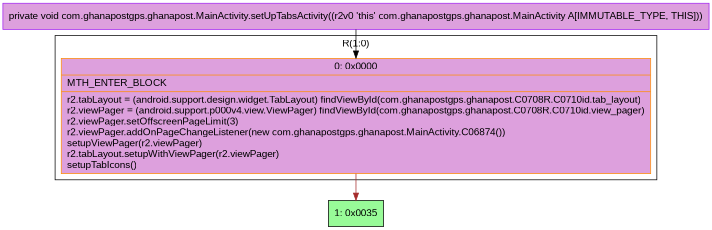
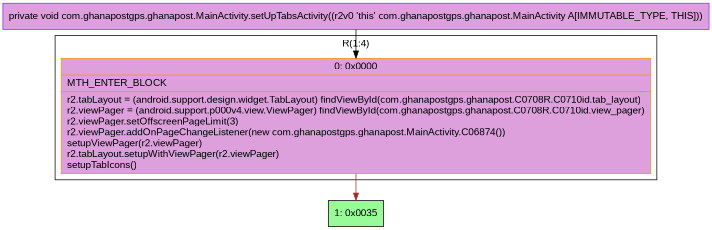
(356, 44) -> (356, 44)
